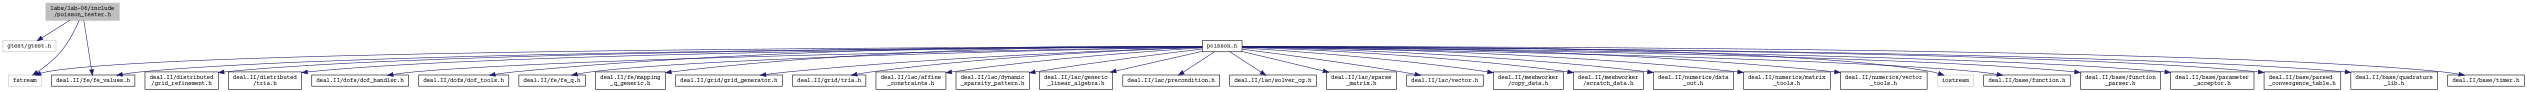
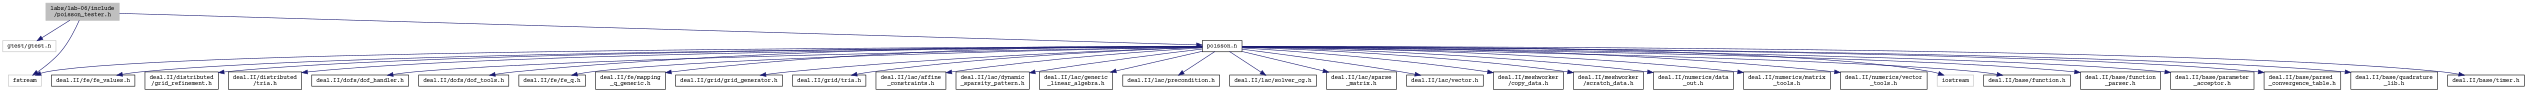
(88, 45) -> (658, 29)
